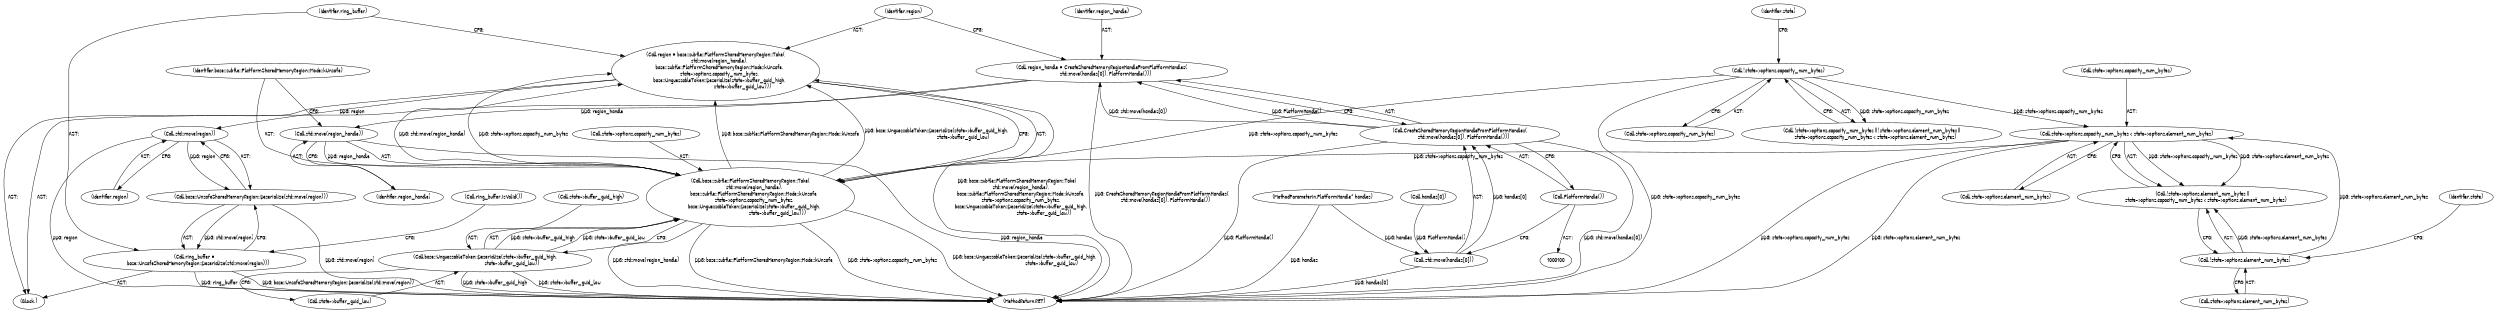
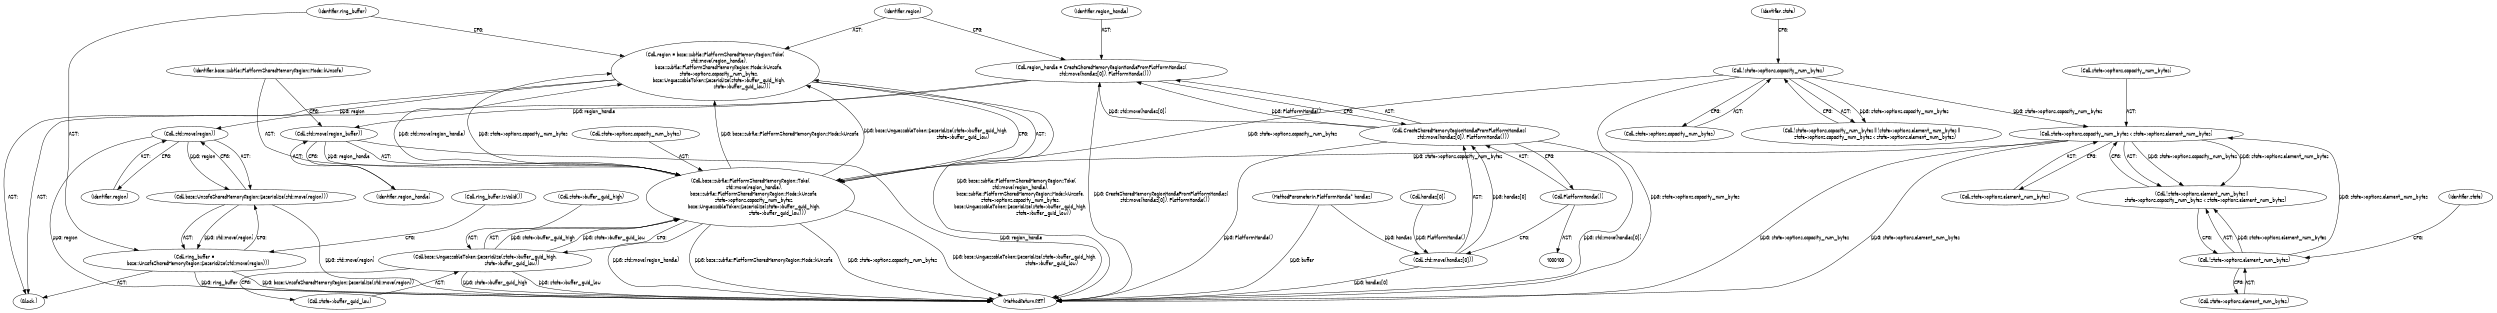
(329, 134) -> (329, 134)
(1304, 260) -> (1302, 260)
